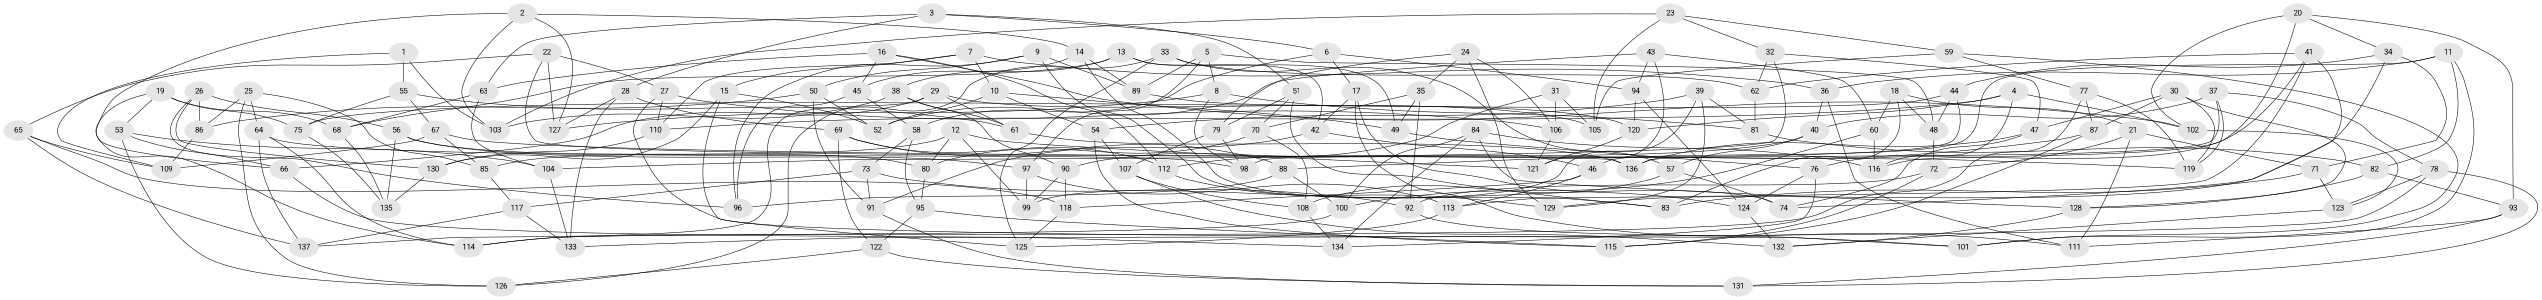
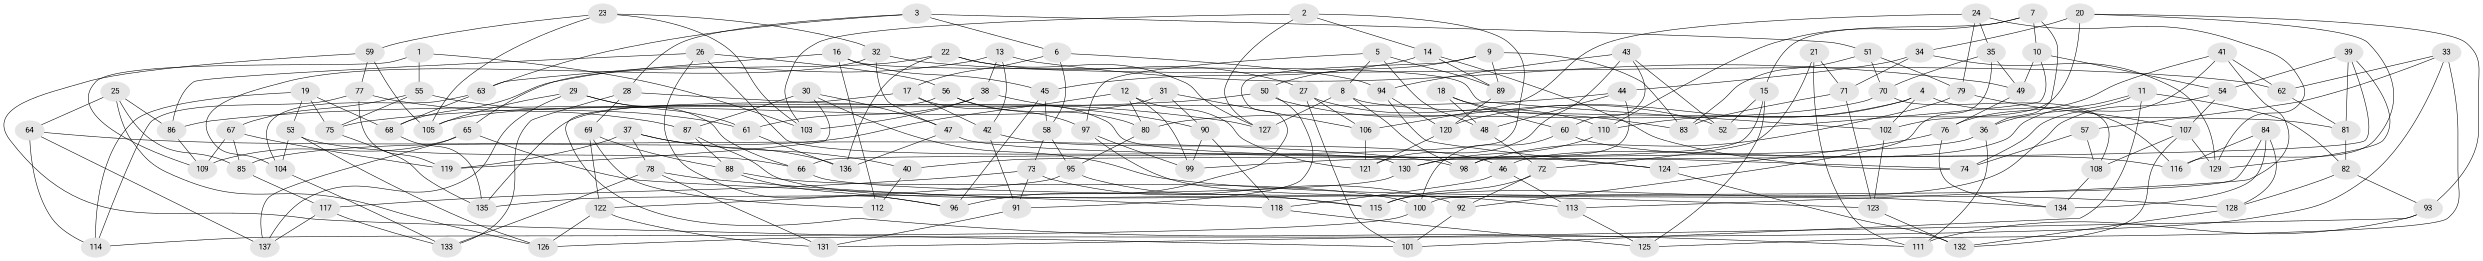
(2016, 108) -> none
(1743, 150) -> none
(1355, 195) -> (2199, 148)
